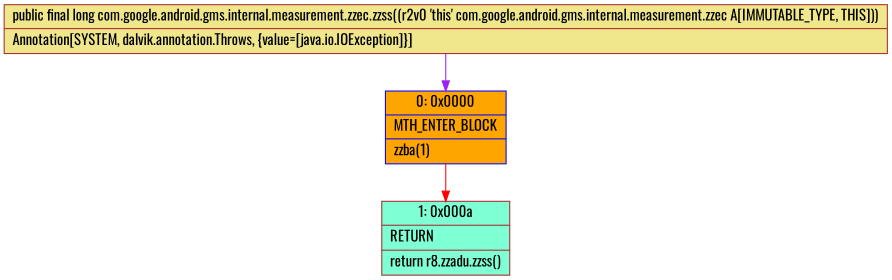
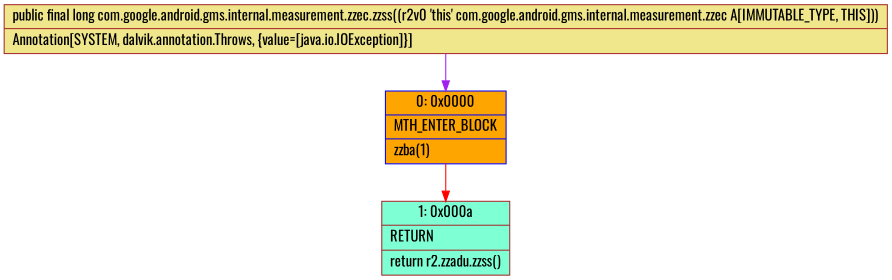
(446, 262) -> (446, 262)
